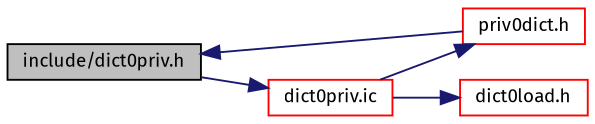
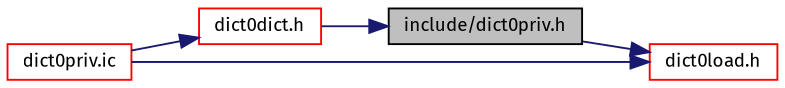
(524, 26) -> (260, 26)
(225, 81) -> (607, 45)
